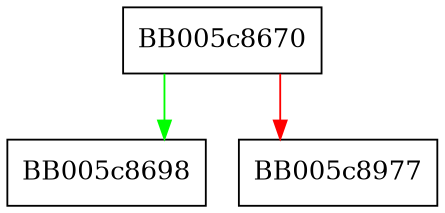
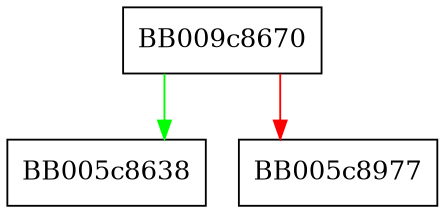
(222, 40) -> (222, 40)
(107, 173) -> (107, 173)
